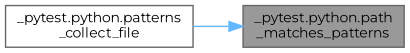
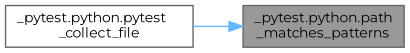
(99, 26) -> (99, 26)
